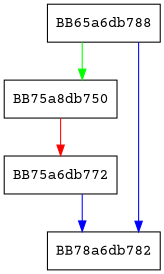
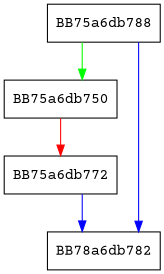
(104, 23) -> (104, 23)
(61, 99) -> (61, 99)
